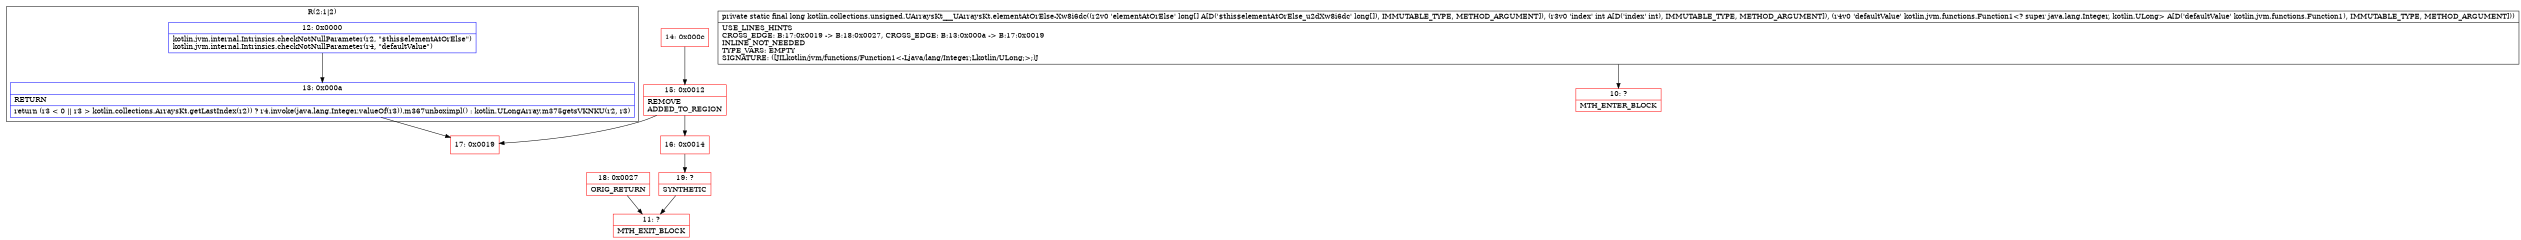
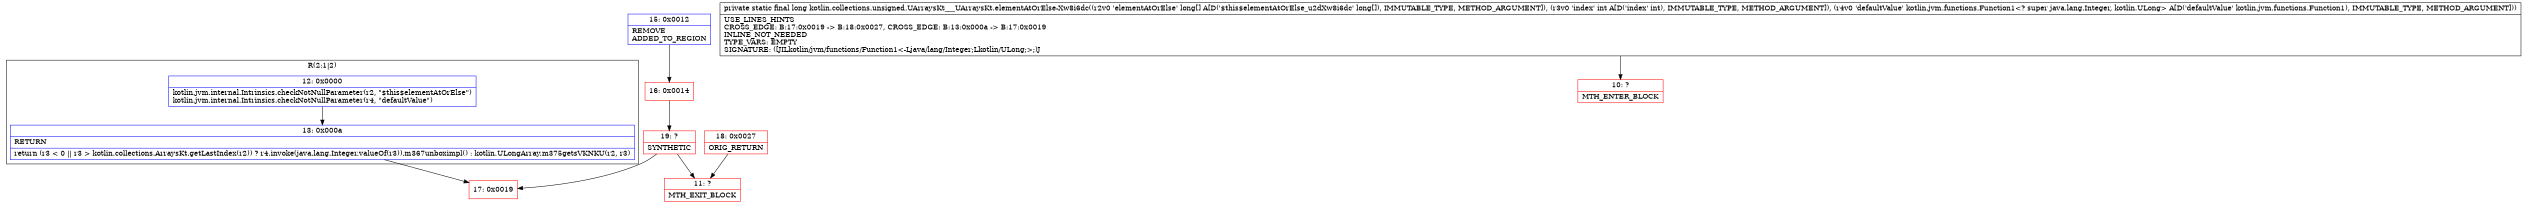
(685, 38) -> none
(685, 100) -> (669, 29)
(582, 134) -> (592, 179)
